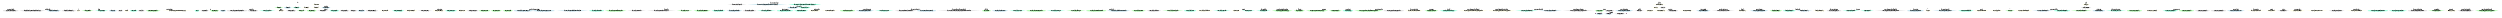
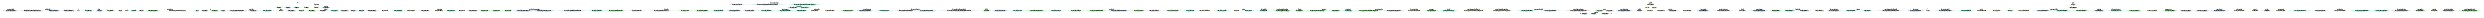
(2170, 11) -> none
(2317, 11) -> (2300, 11)
(2451, 11) -> (2434, 11)
